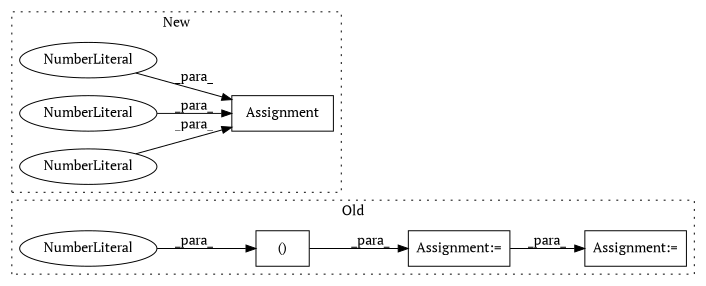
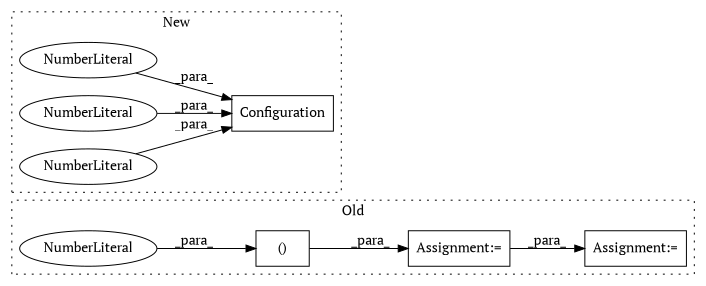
(283, 113) -> (283, 113)
